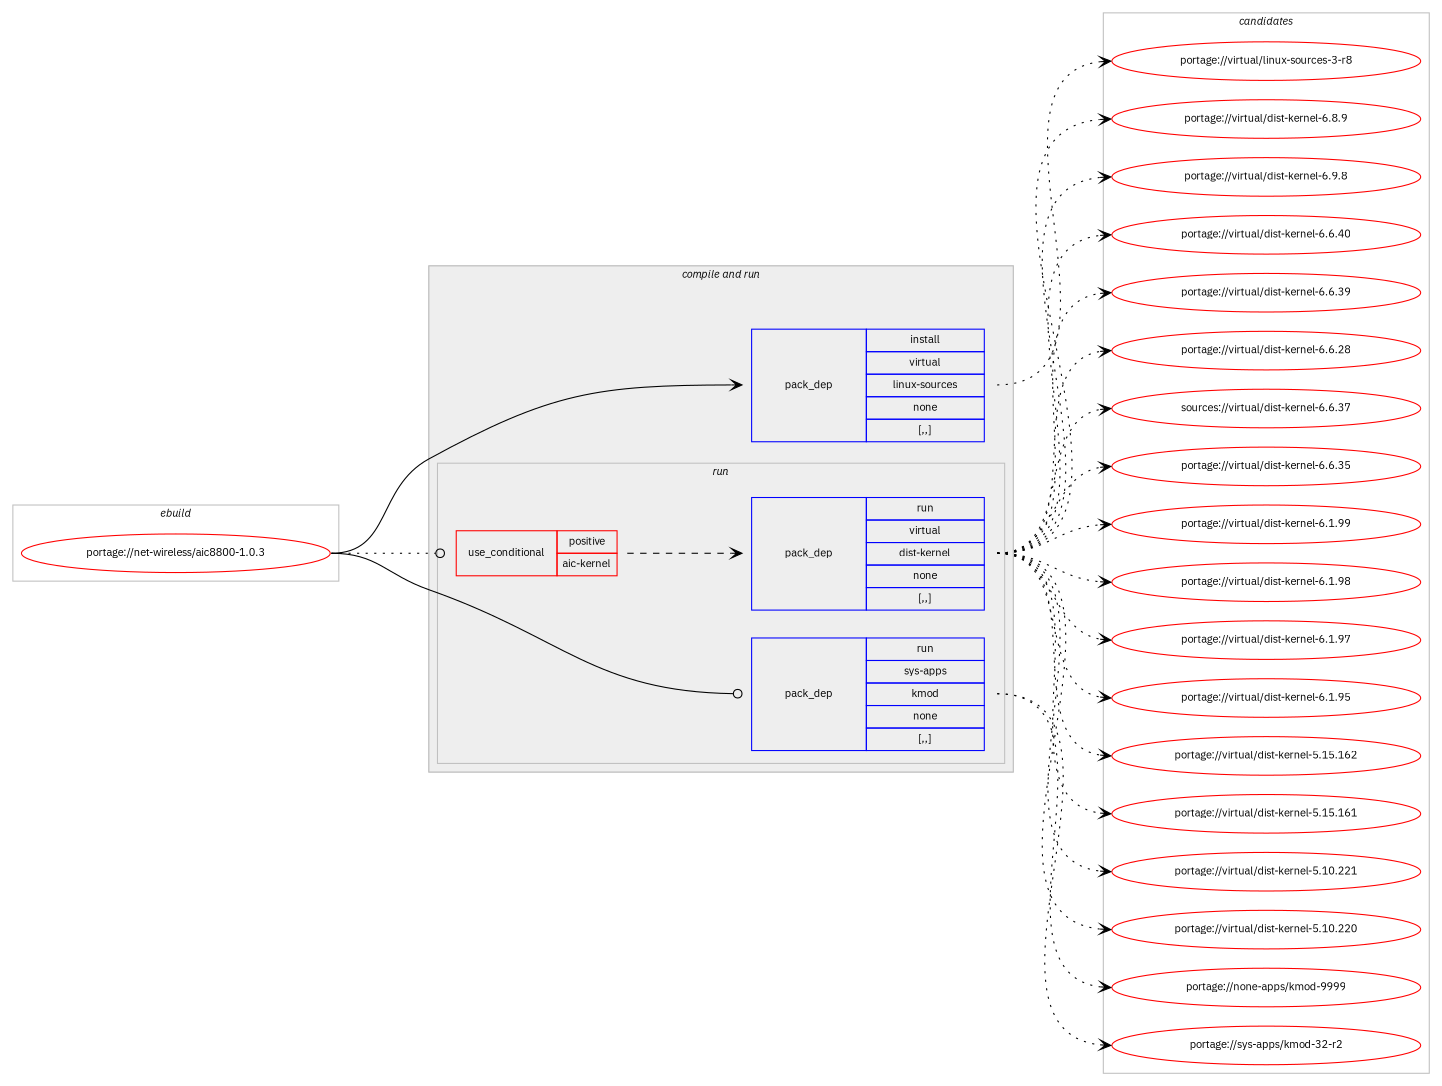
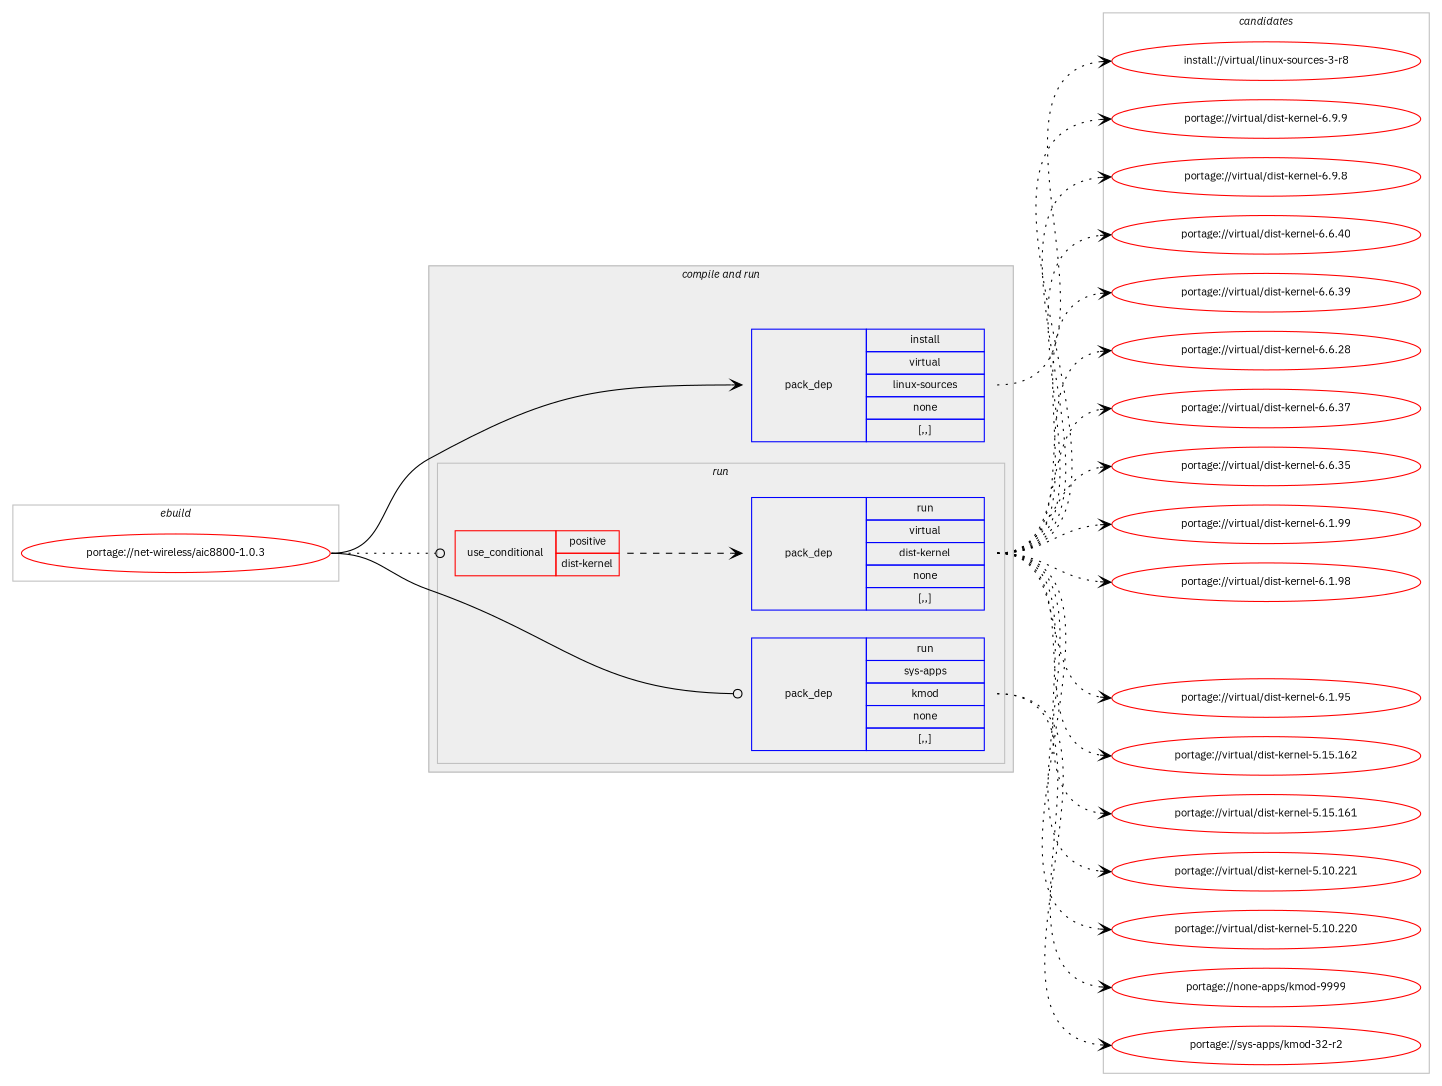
(1266, 61) -> (1266, 61)
(1266, 119) -> (1266, 119)
(1266, 409) -> (1266, 409)
(587, 564) -> (588, 564)
(1266, 640) -> none
